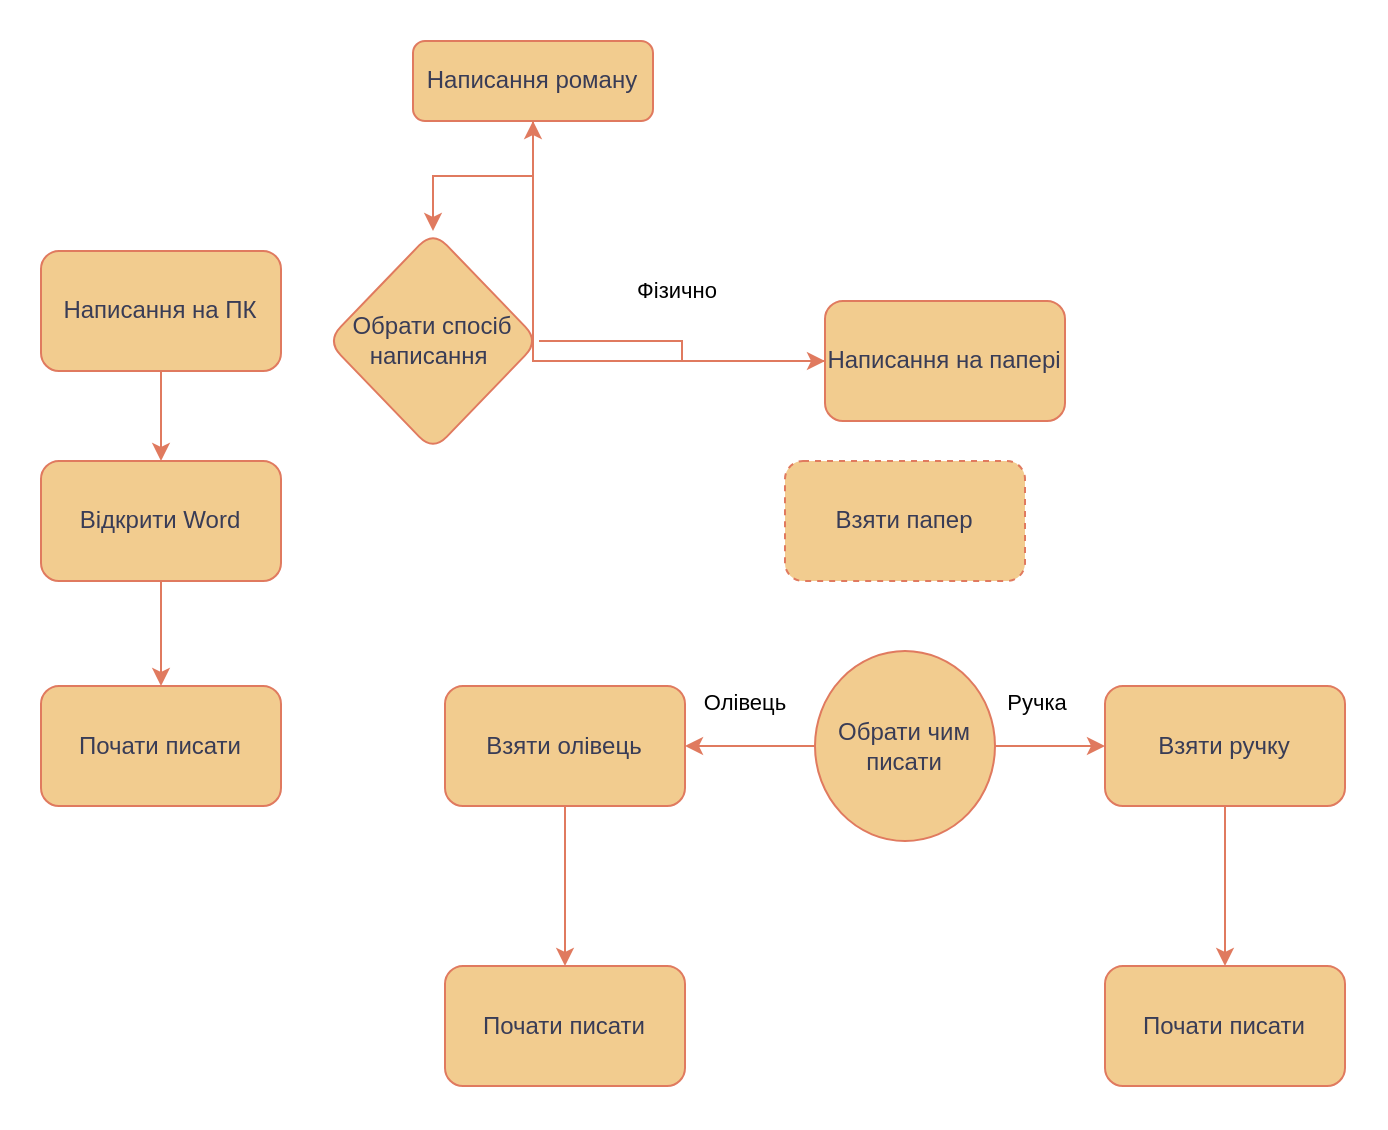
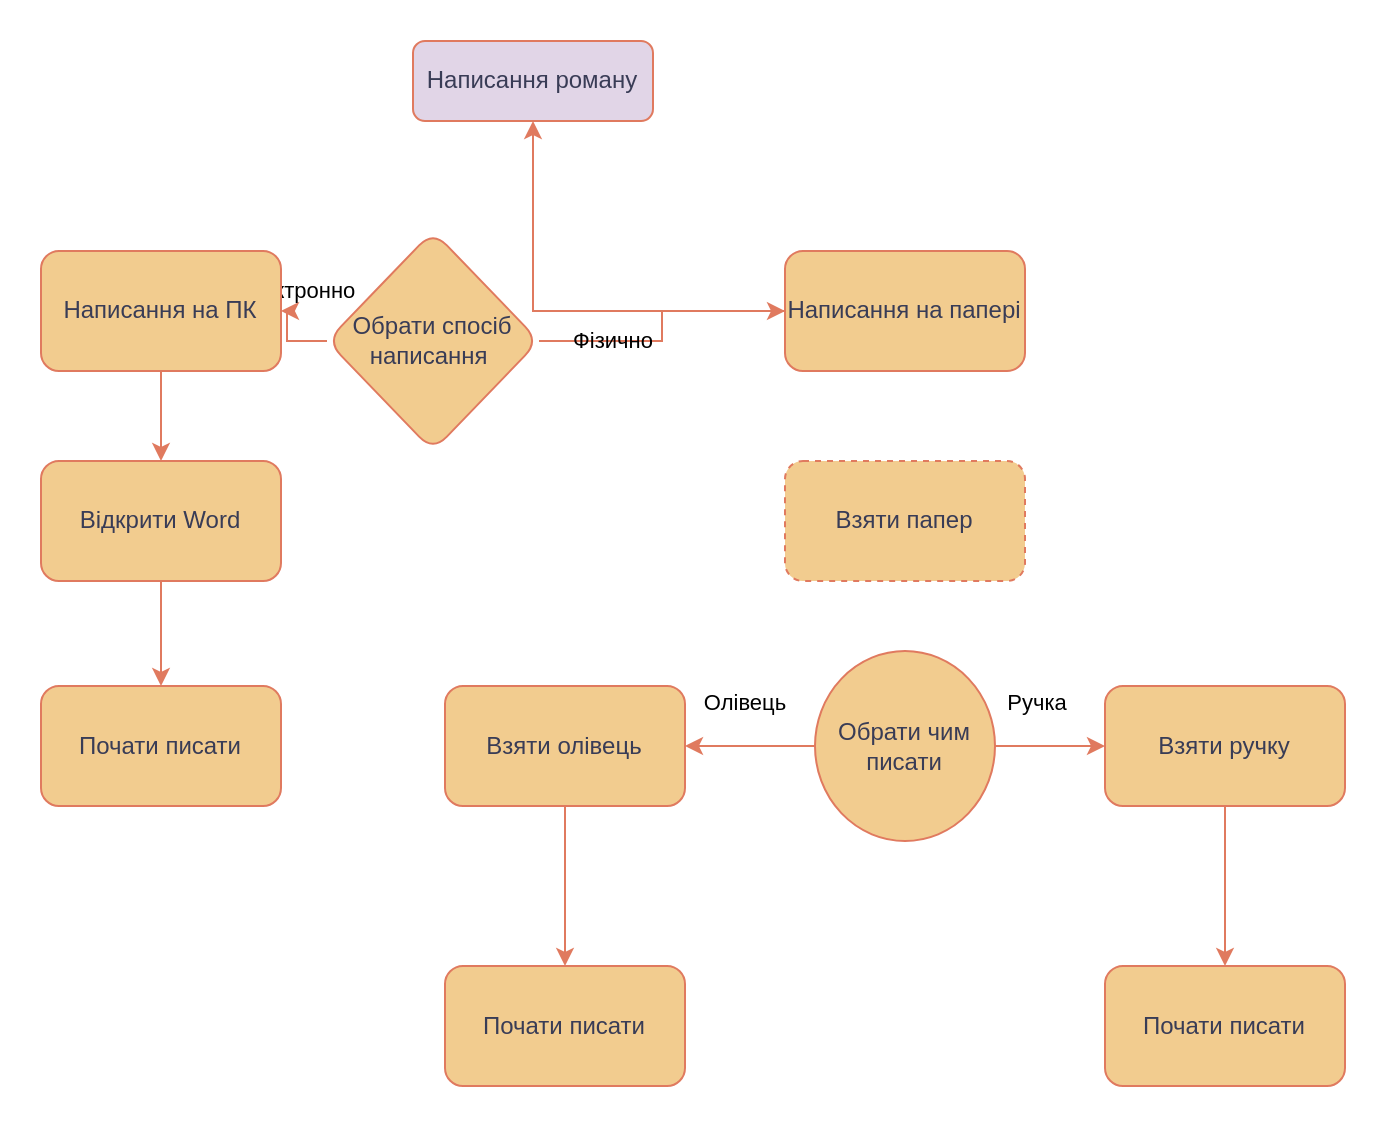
(533, 81) -> (533, 81)
(460, 176) -> none
none -> (289, 341)
(945, 361) -> (905, 311)
